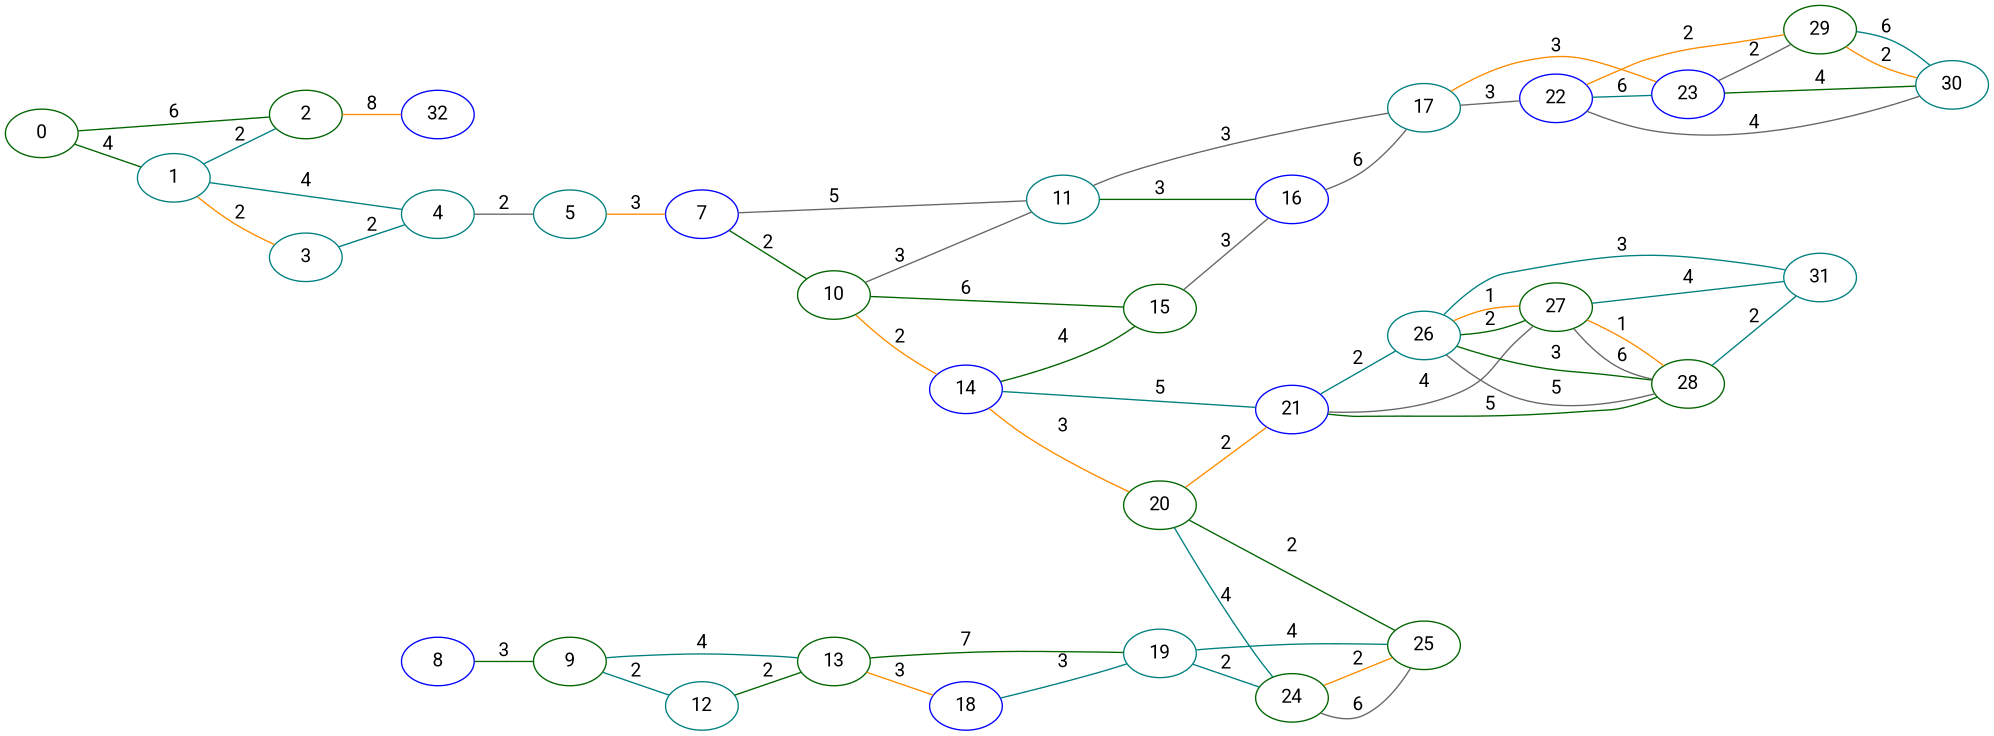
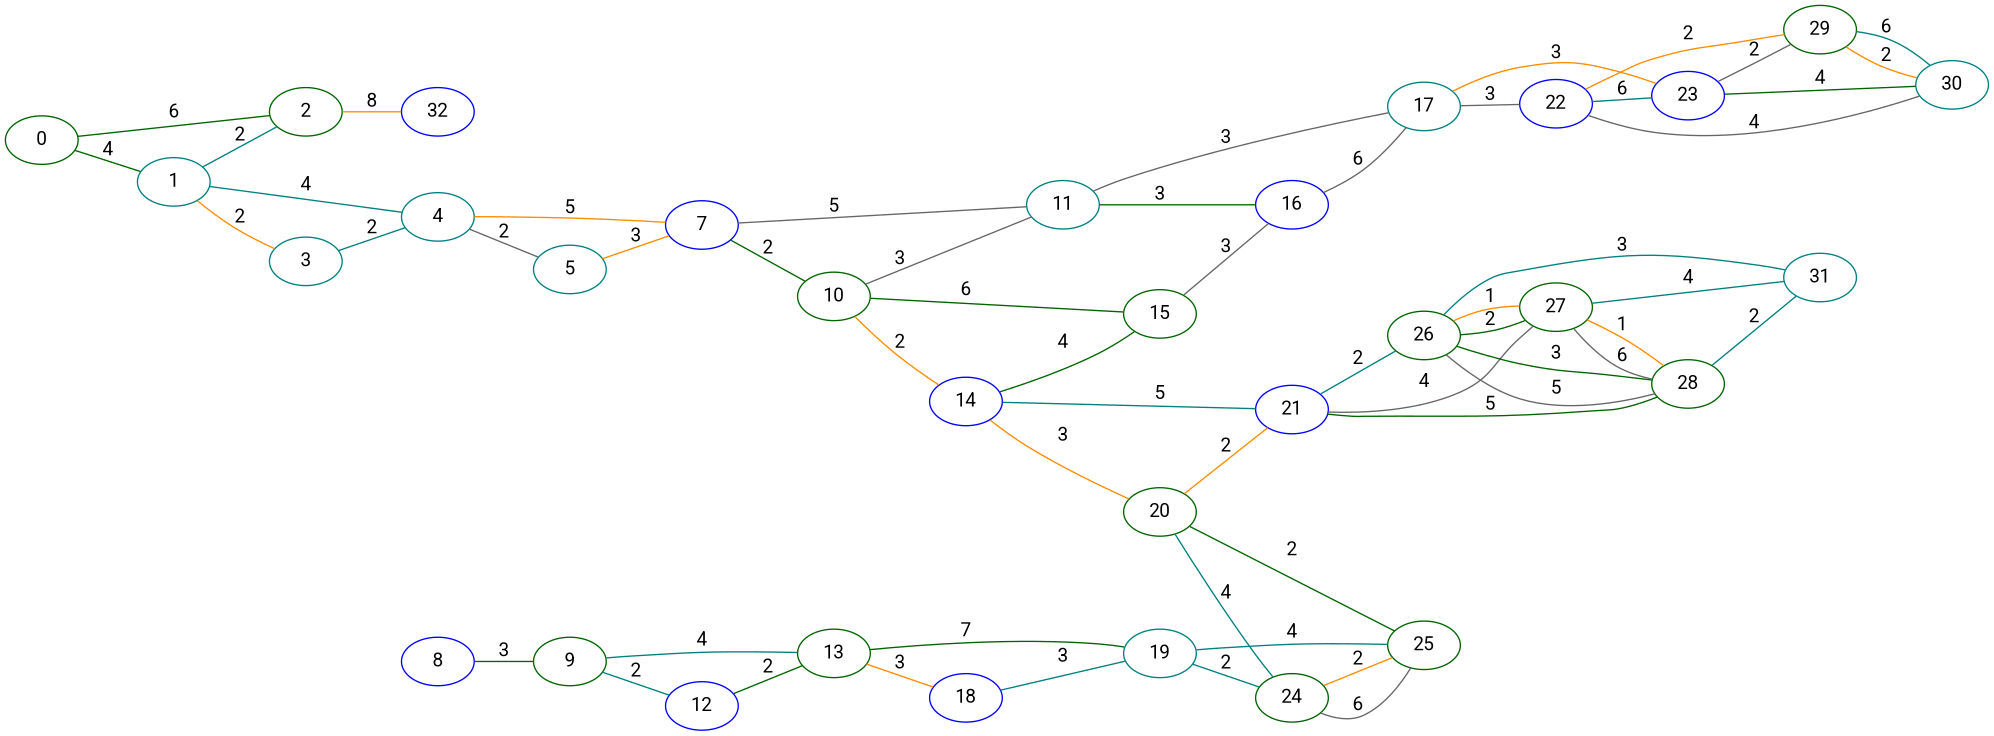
none -> (570, 218)
(1424, 335) -> (1424, 335)
(702, 706) -> (702, 706)
